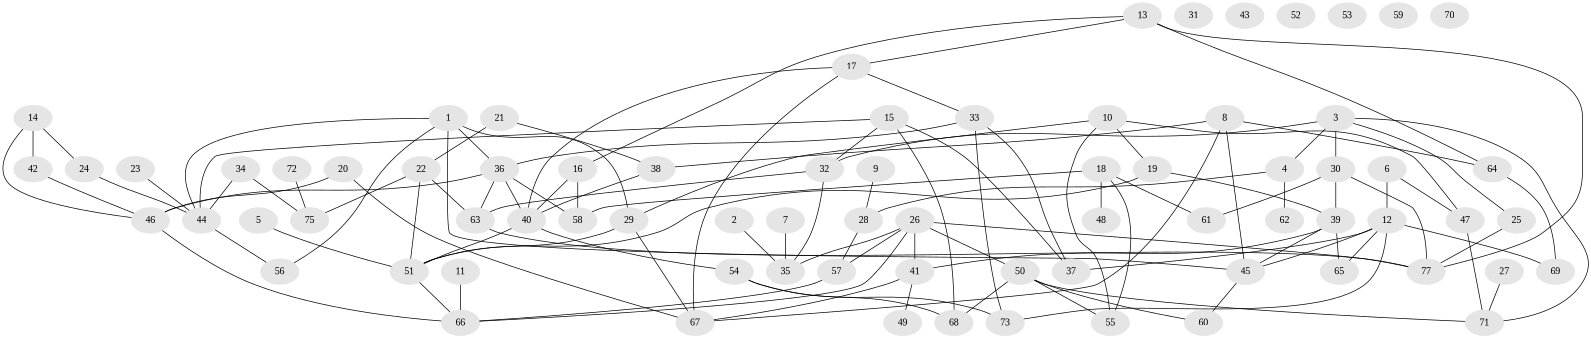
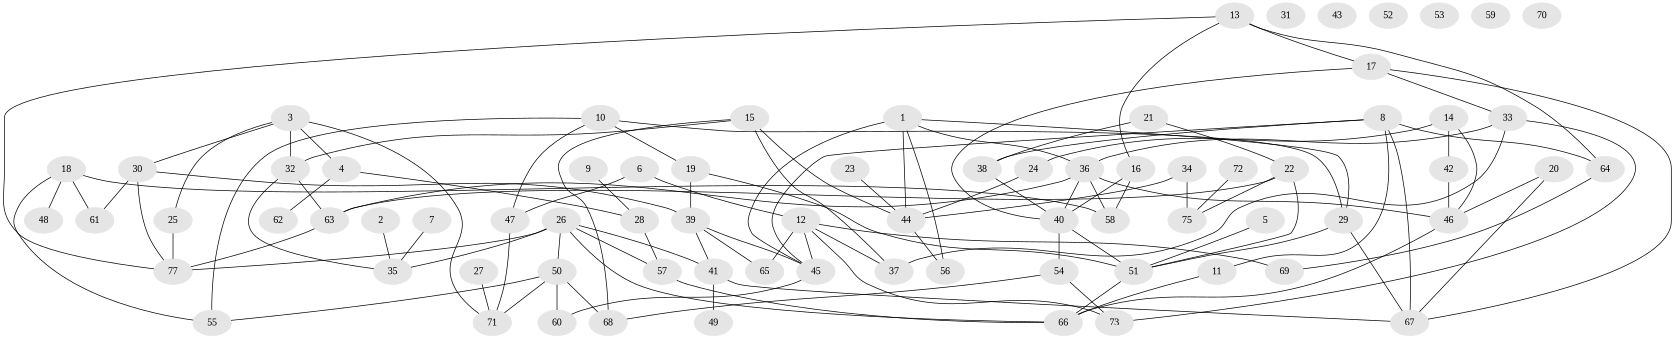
none -> (1350, 248)
